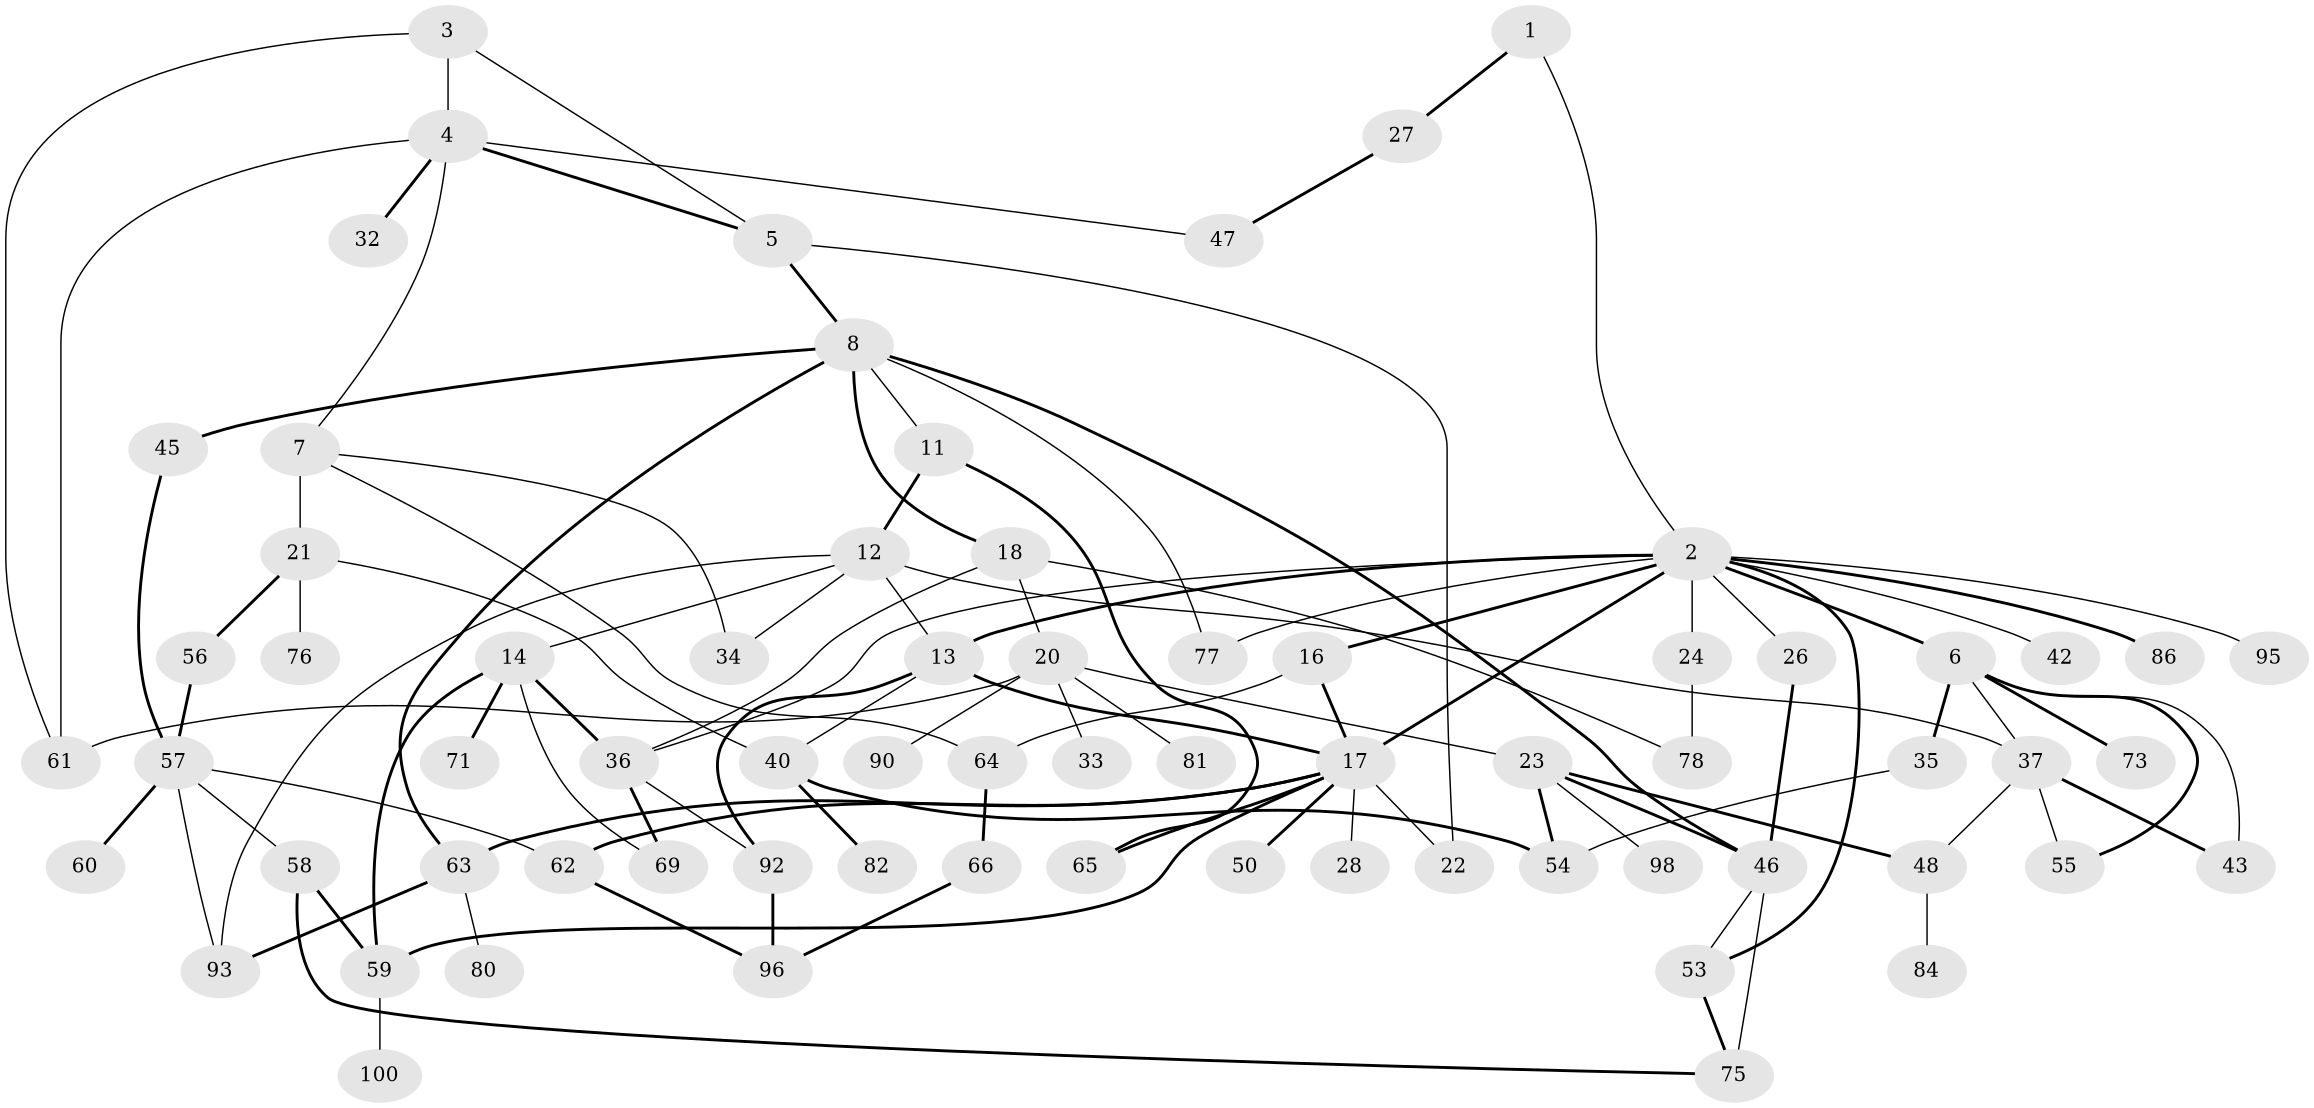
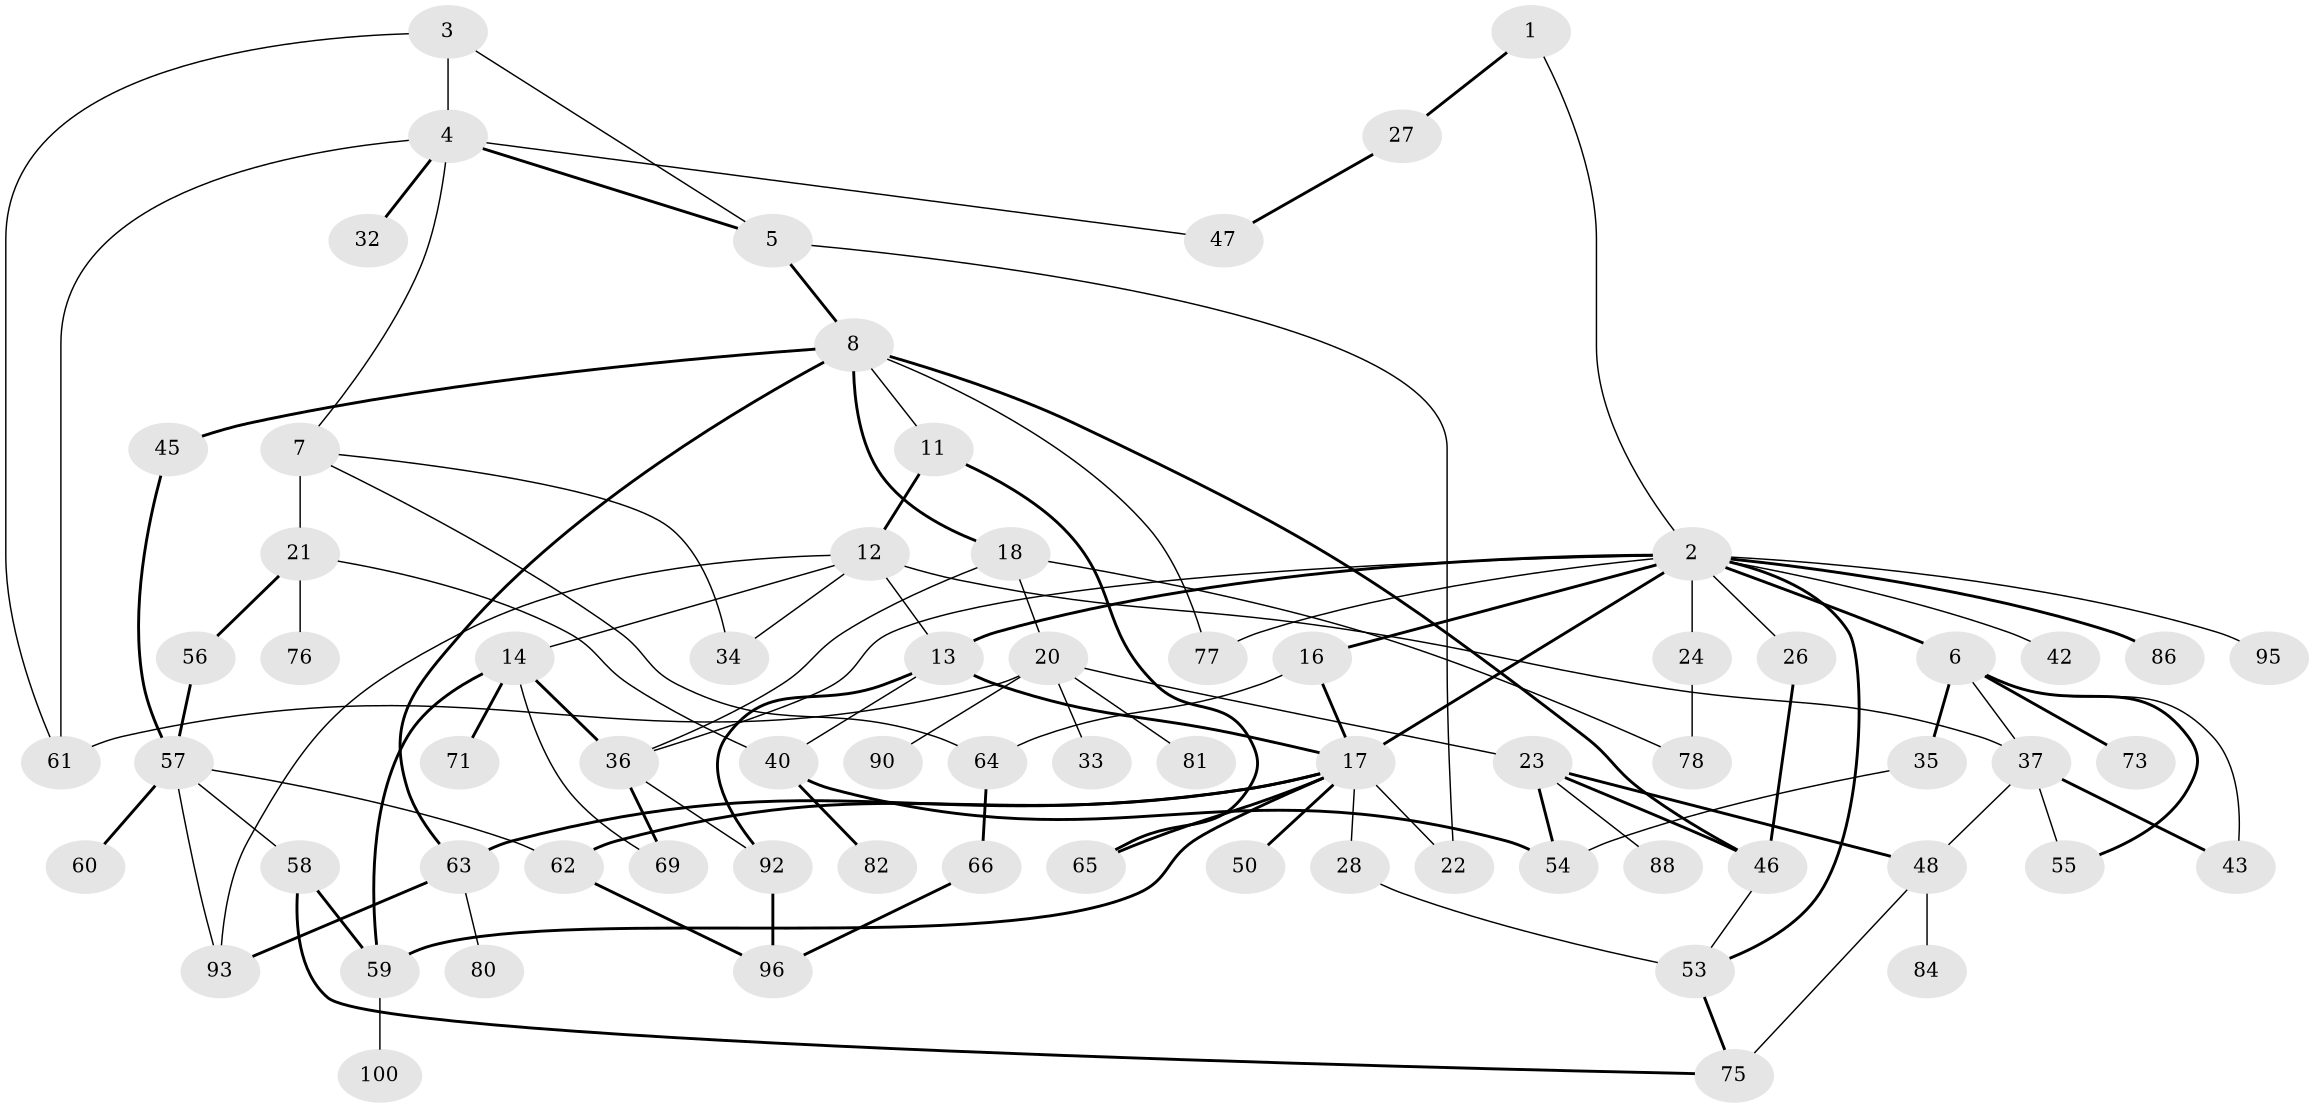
(1663, 867) -> (1663, 867)
none -> (1517, 929)
(1751, 971) -> (1831, 971)
